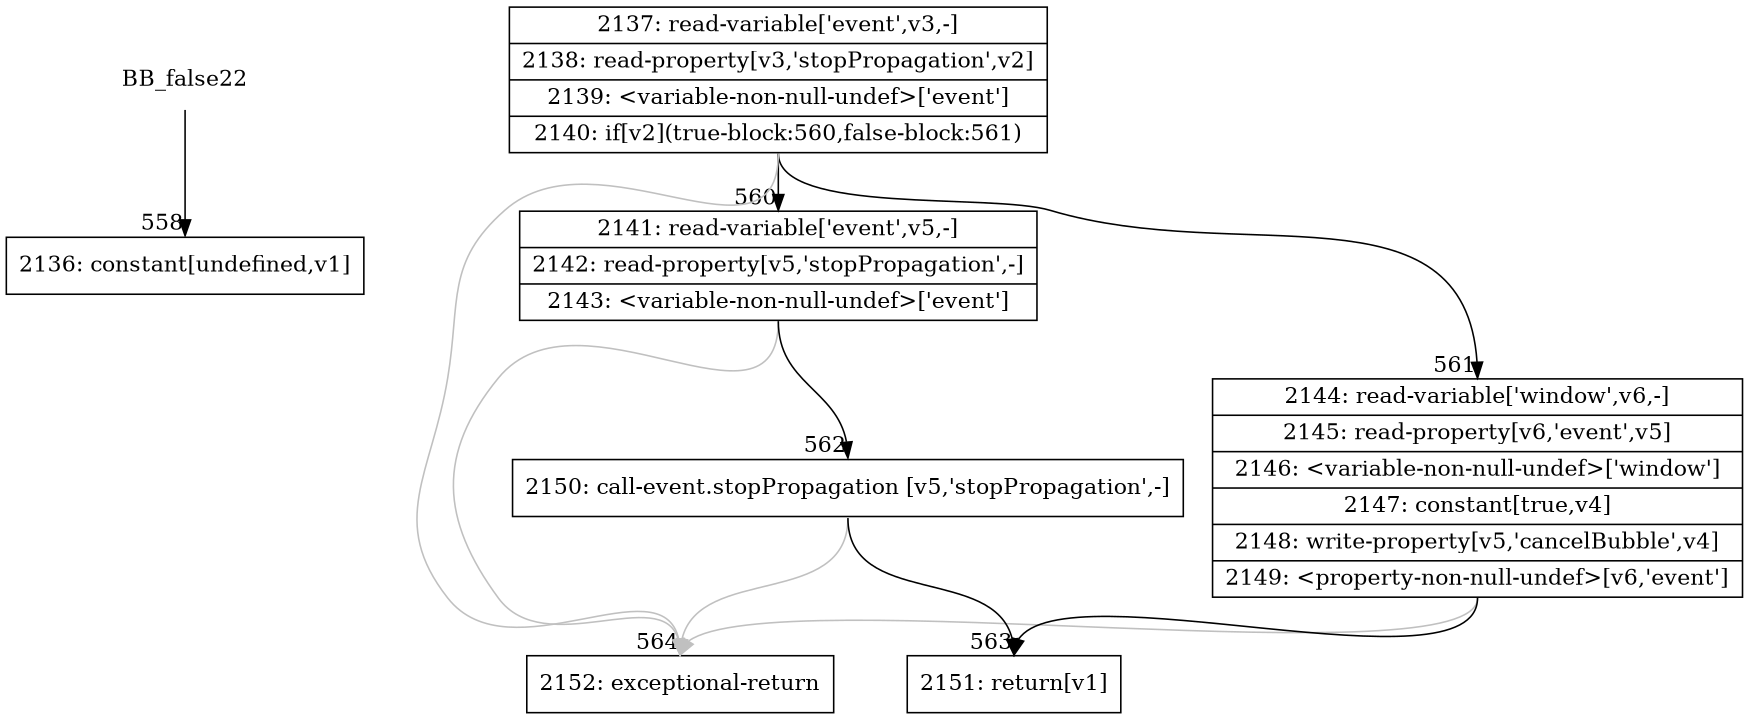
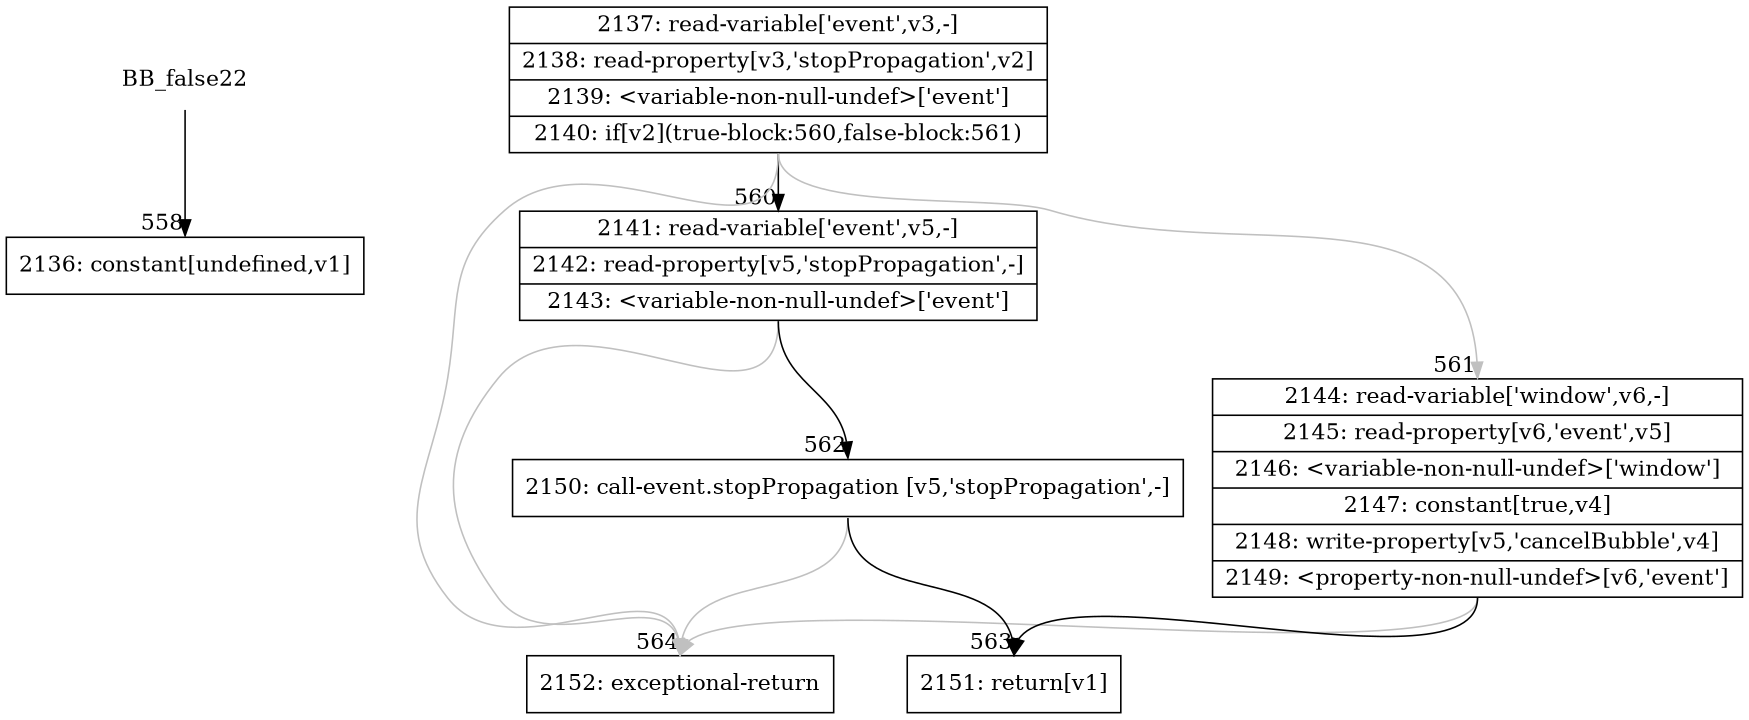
(1152, 228) -> (1152, 228)
